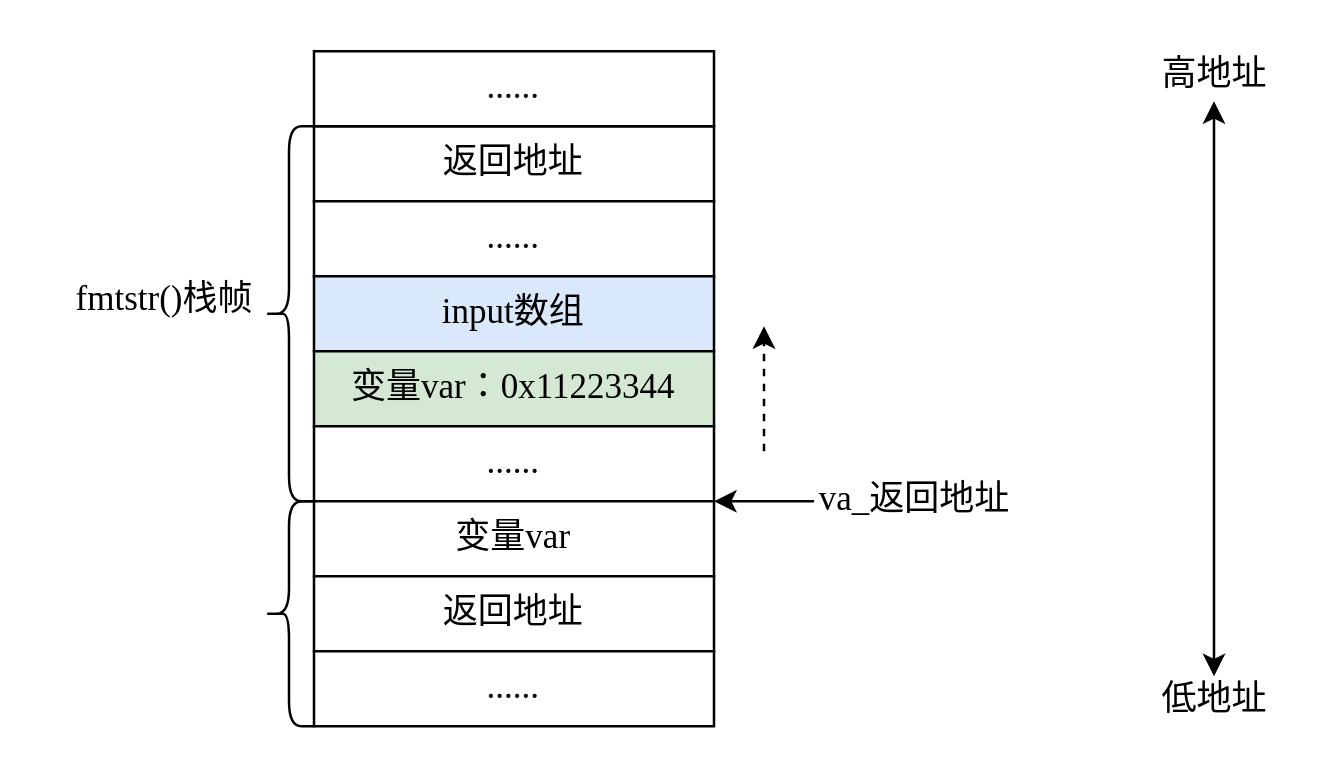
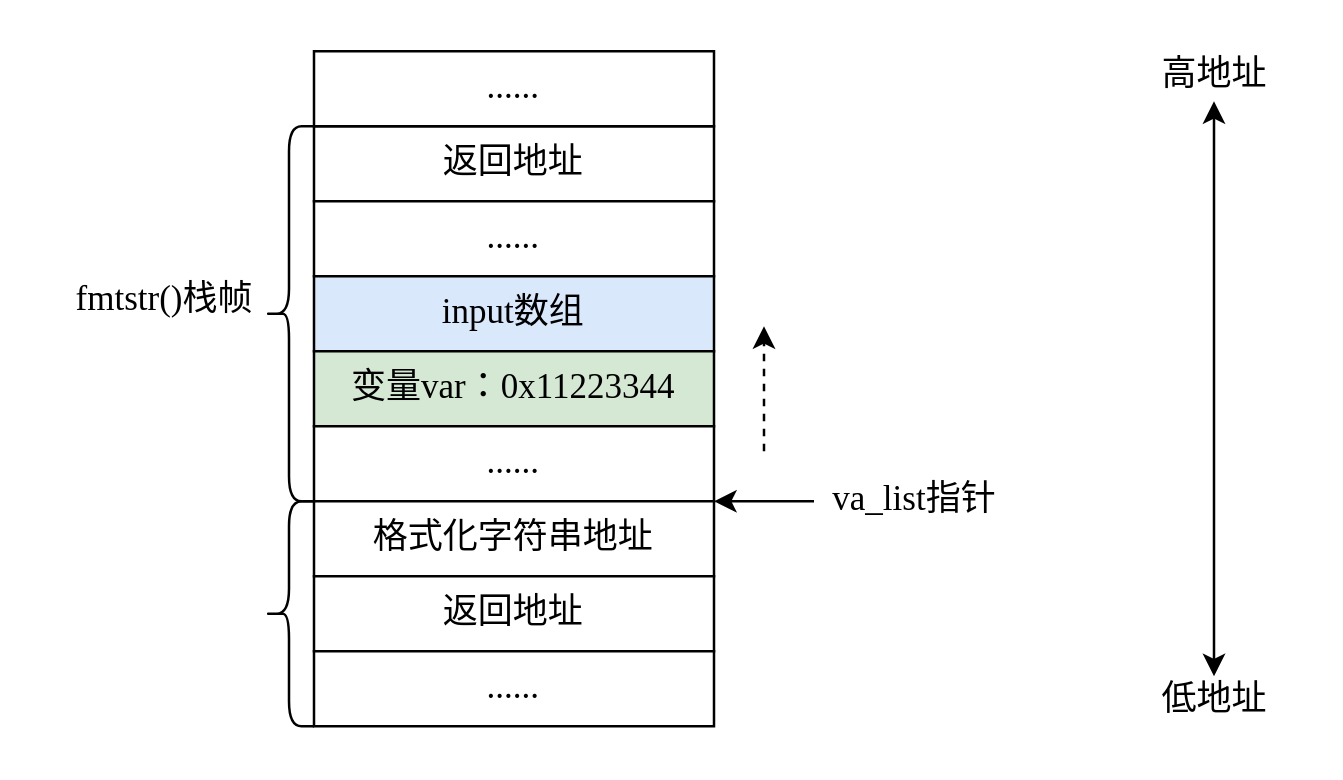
(915, 501) -> (915, 501)
(514, 539) -> (514, 539)
